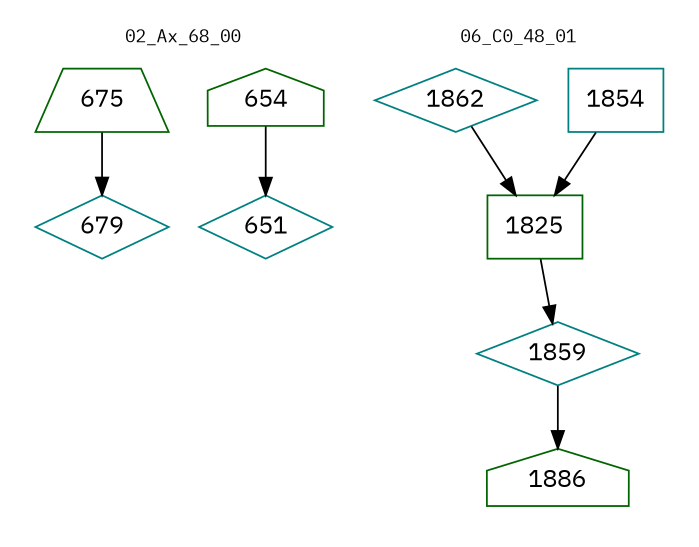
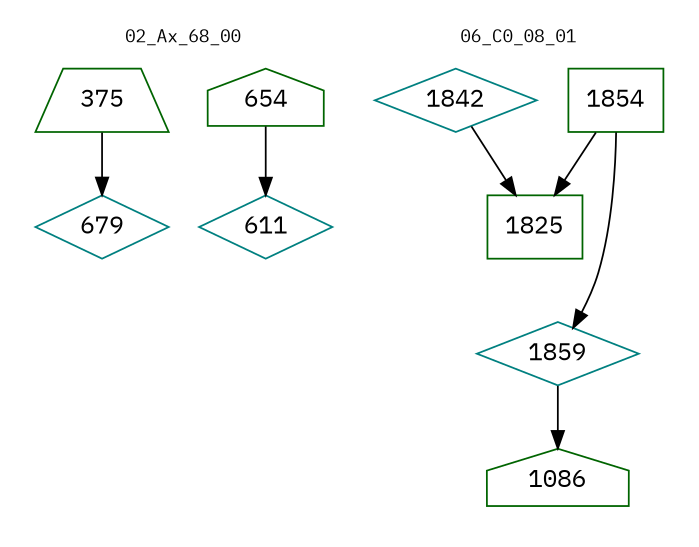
(519, 38) -> (519, 38)
(102, 100) -> (102, 100)
(456, 100) -> (456, 100)
(616, 100) -> (616, 100)
(266, 227) -> (266, 227)
(545, 283) -> (609, 224)
(558, 480) -> (558, 480)
